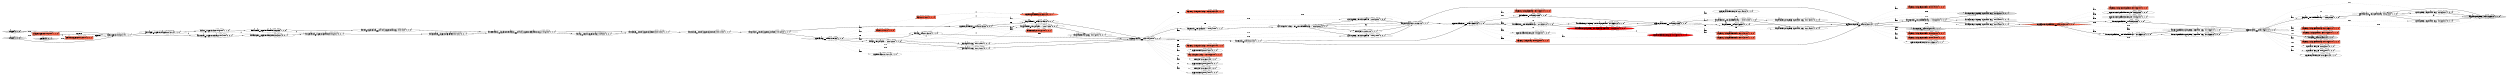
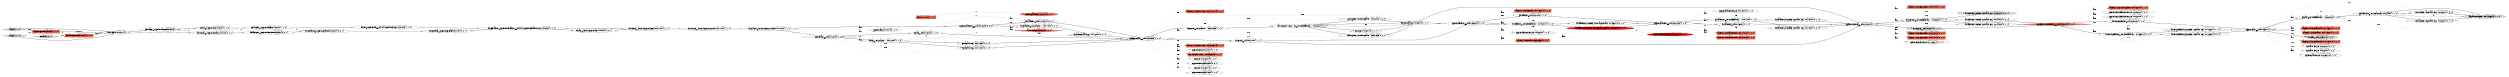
(885, 30) -> none
(1039, 31) -> (1039, 31)
